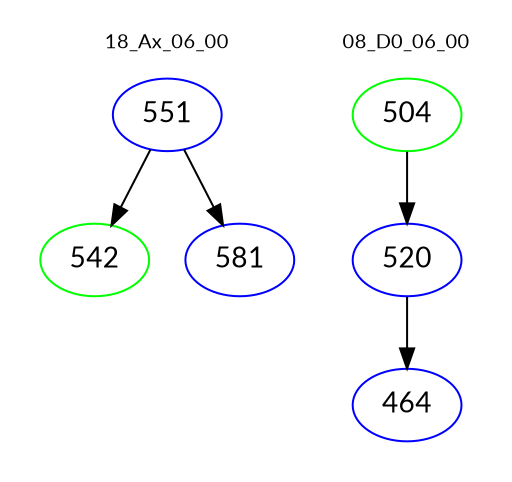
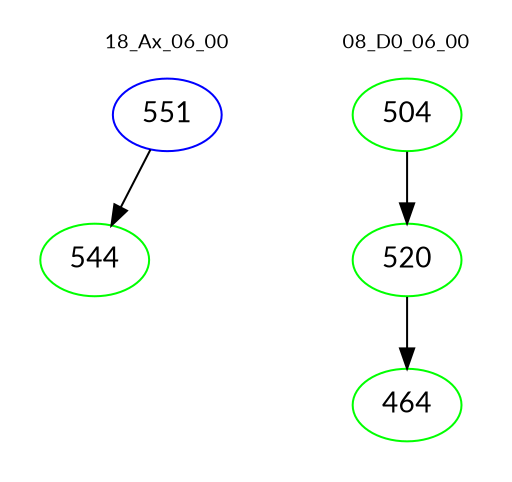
(95, 260) -> (95, 260)
(240, 260) -> none
(407, 260) -> (407, 260)
(407, 405) -> (407, 405)
